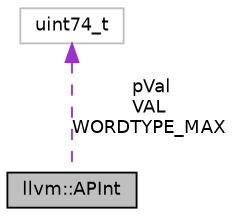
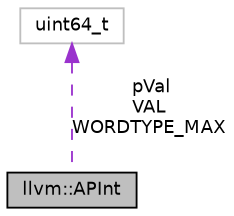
(72, 26) -> (72, 26)
